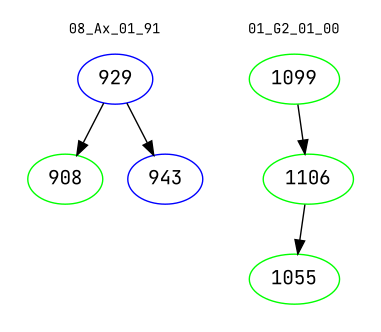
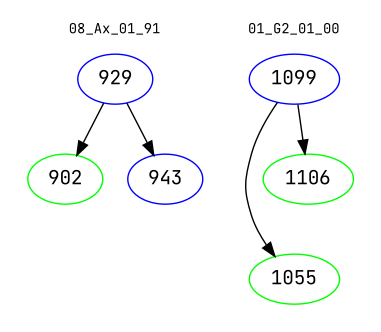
(294, 79) -> (294, 79)
(65, 179) -> (65, 179)
(302, 222) -> (247, 172)
